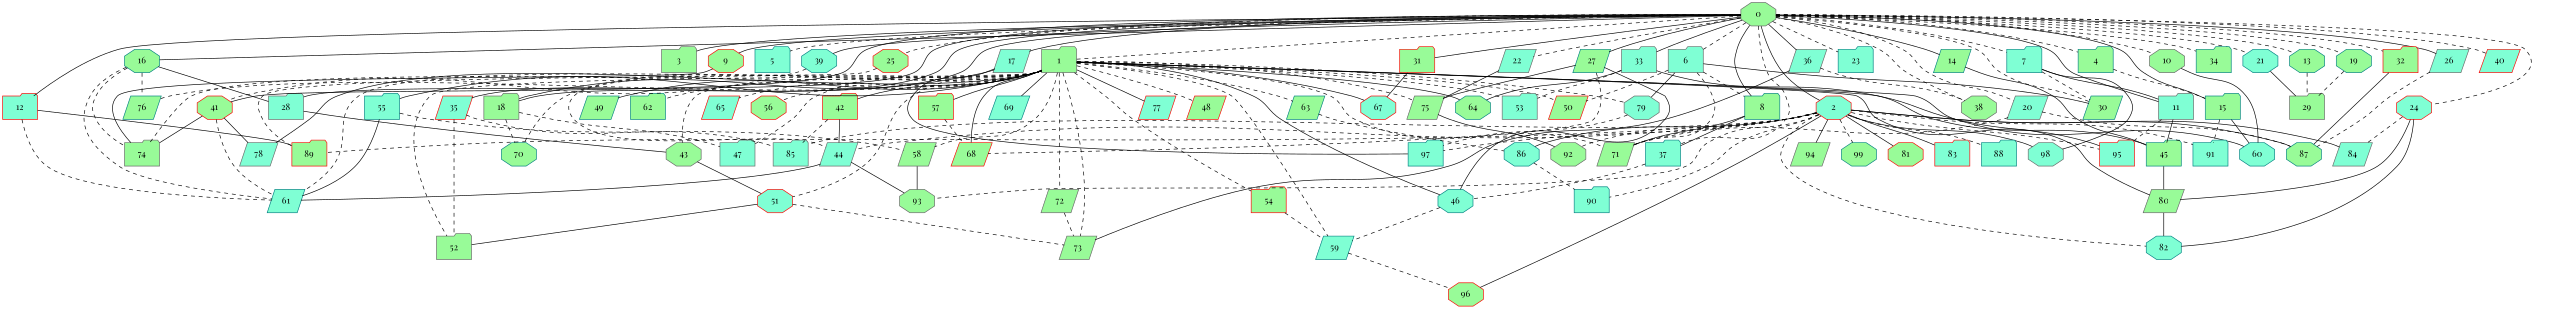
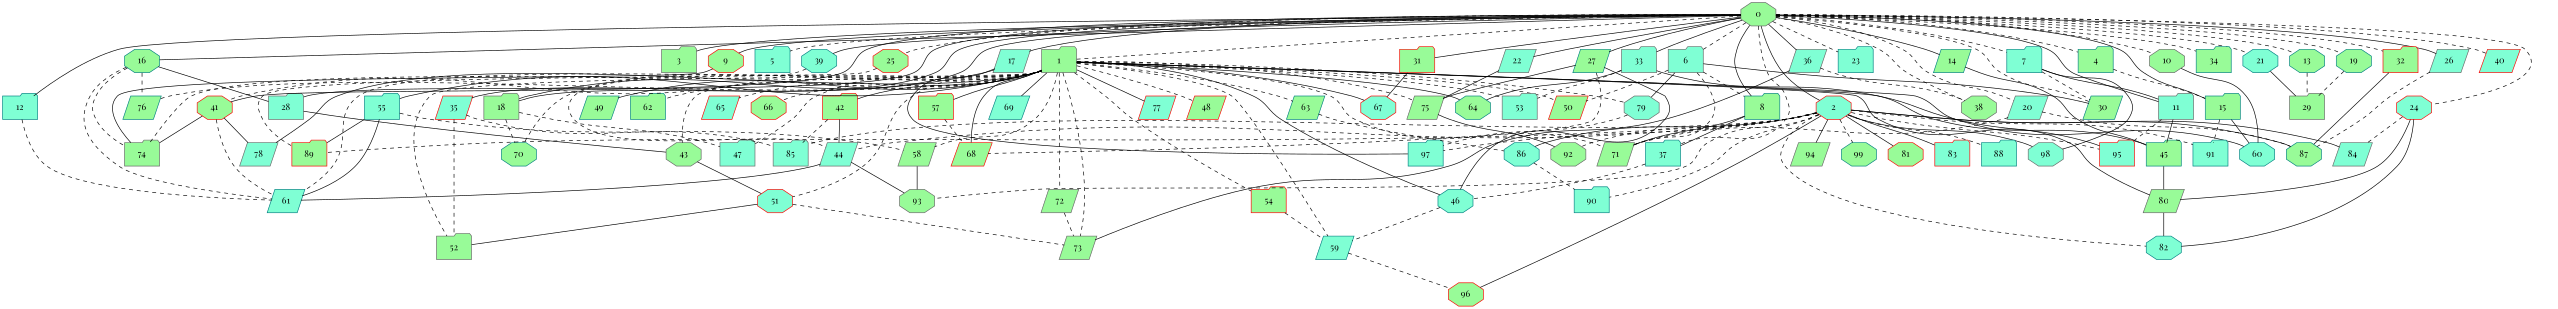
(1637, 36) -> (1637, 36)
(20, 108) -> (20, 108)
(769, 108) -> (769, 108)
(171, 126) -> (348, 130)
